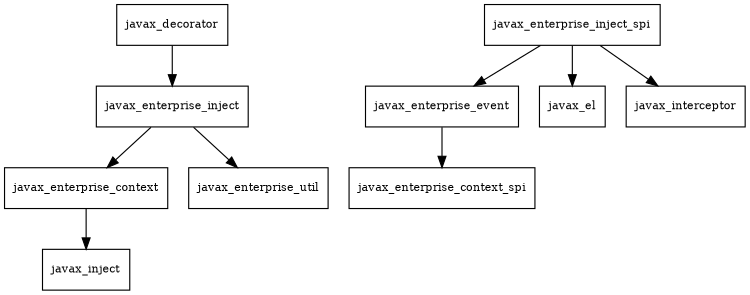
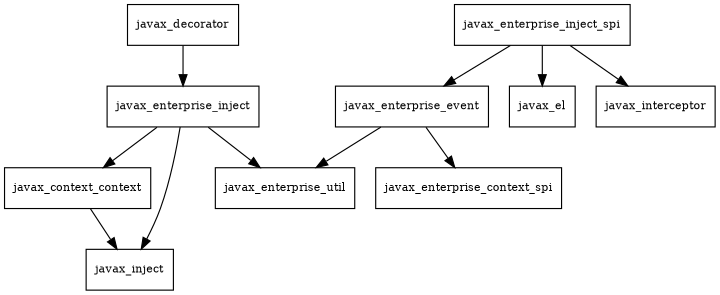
none -> (354, 144)
none -> (168, 184)
(86, 188) -> (78, 188)
